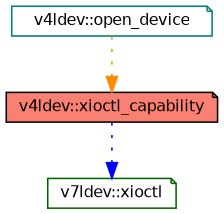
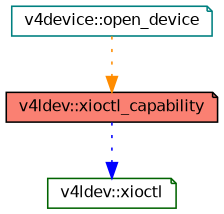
(112, 21) -> (112, 21)
(112, 193) -> (112, 193)
